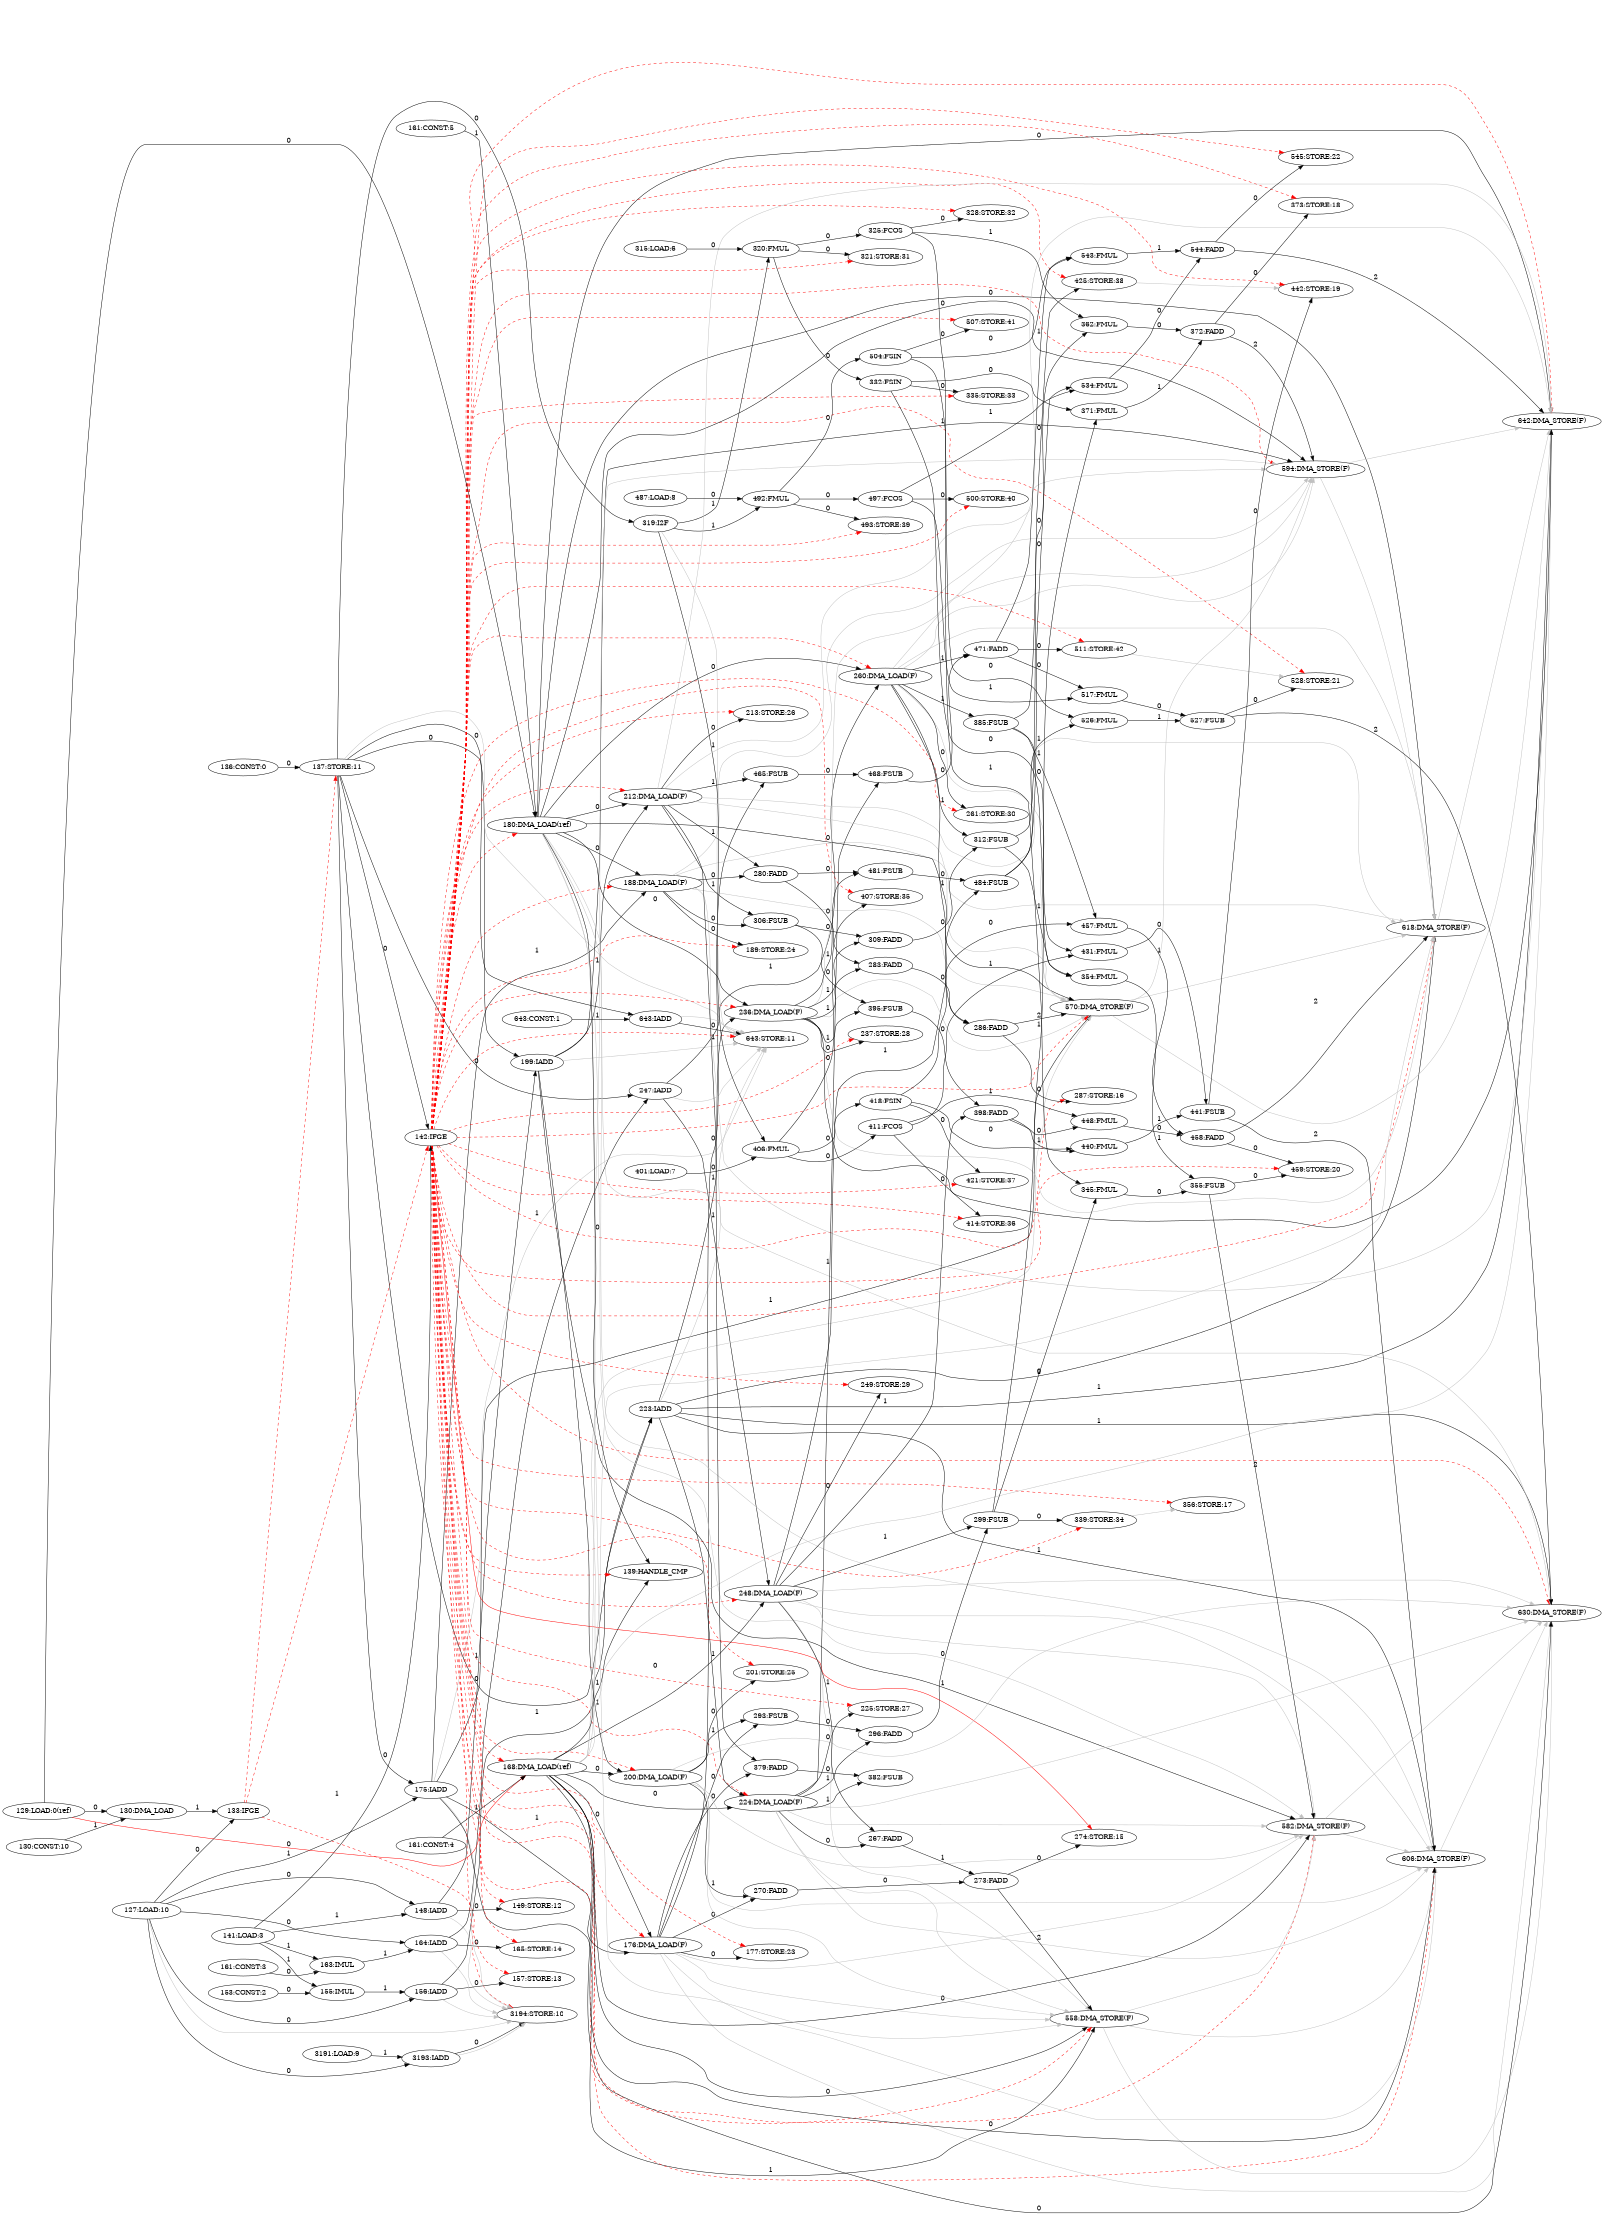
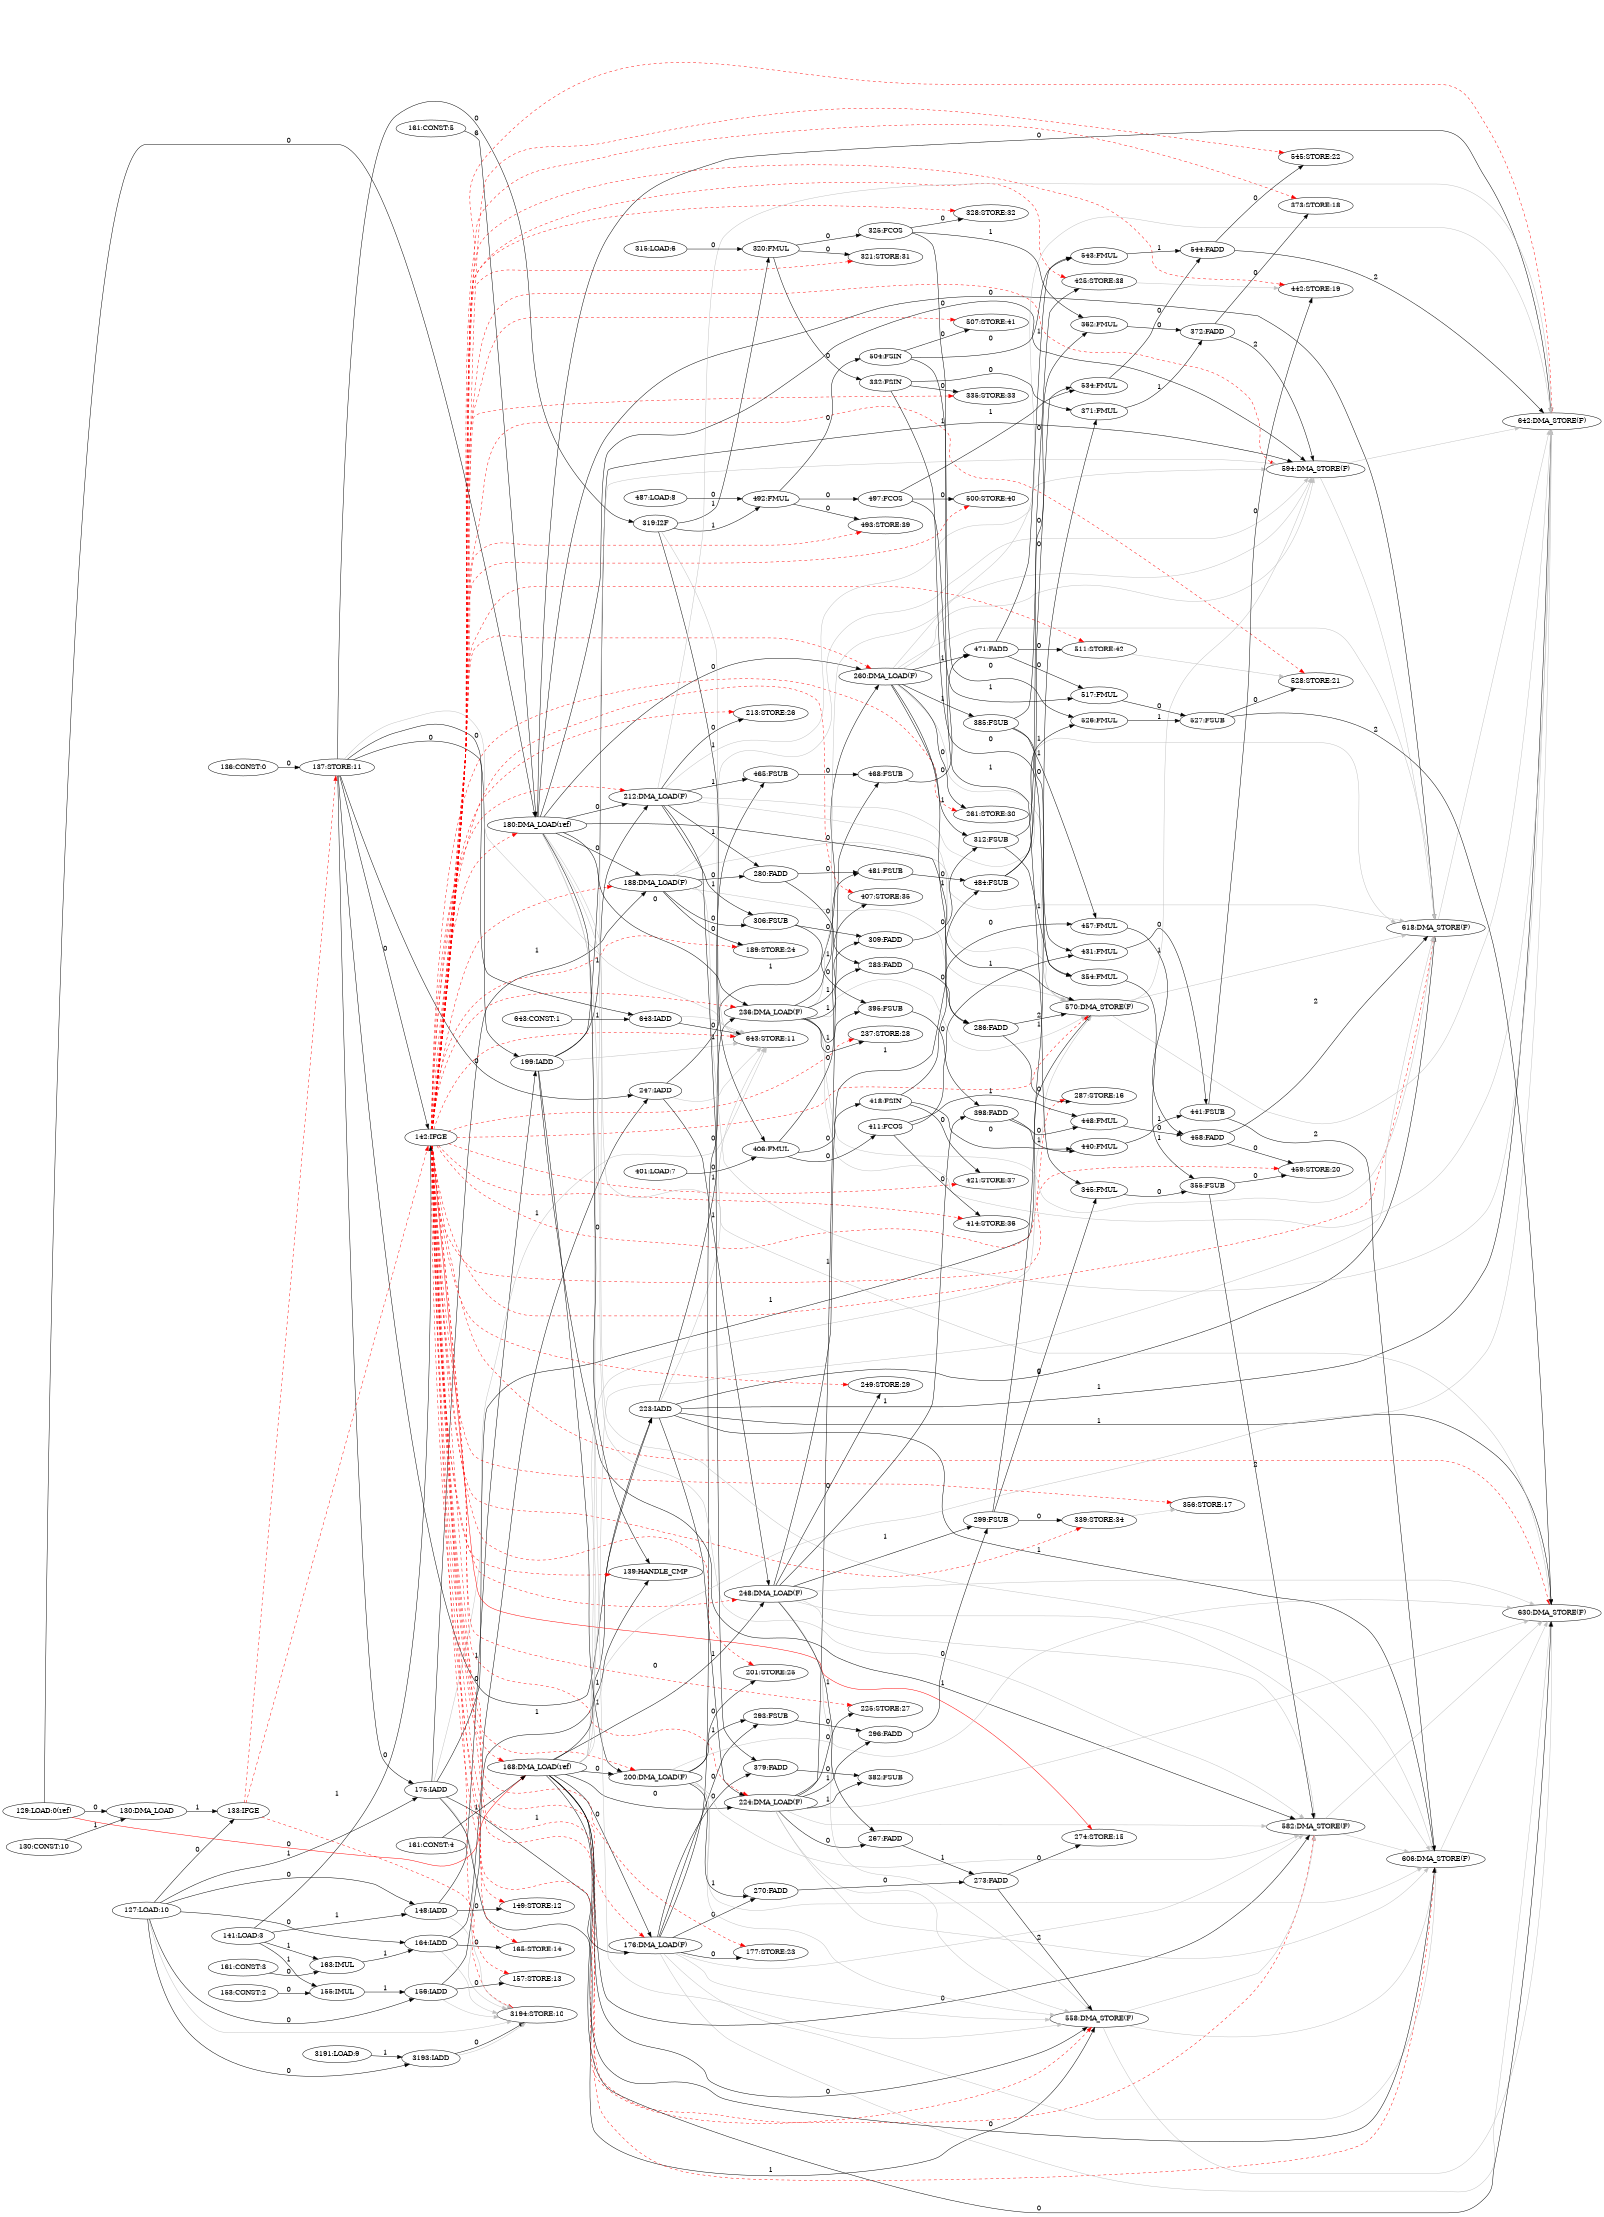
(477, 133) -> (477, 133)
(1430, 1183) -> (1430, 1183)
